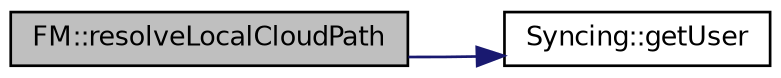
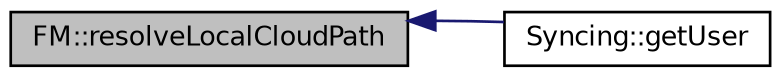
(442, 57) -> (470, 21)
